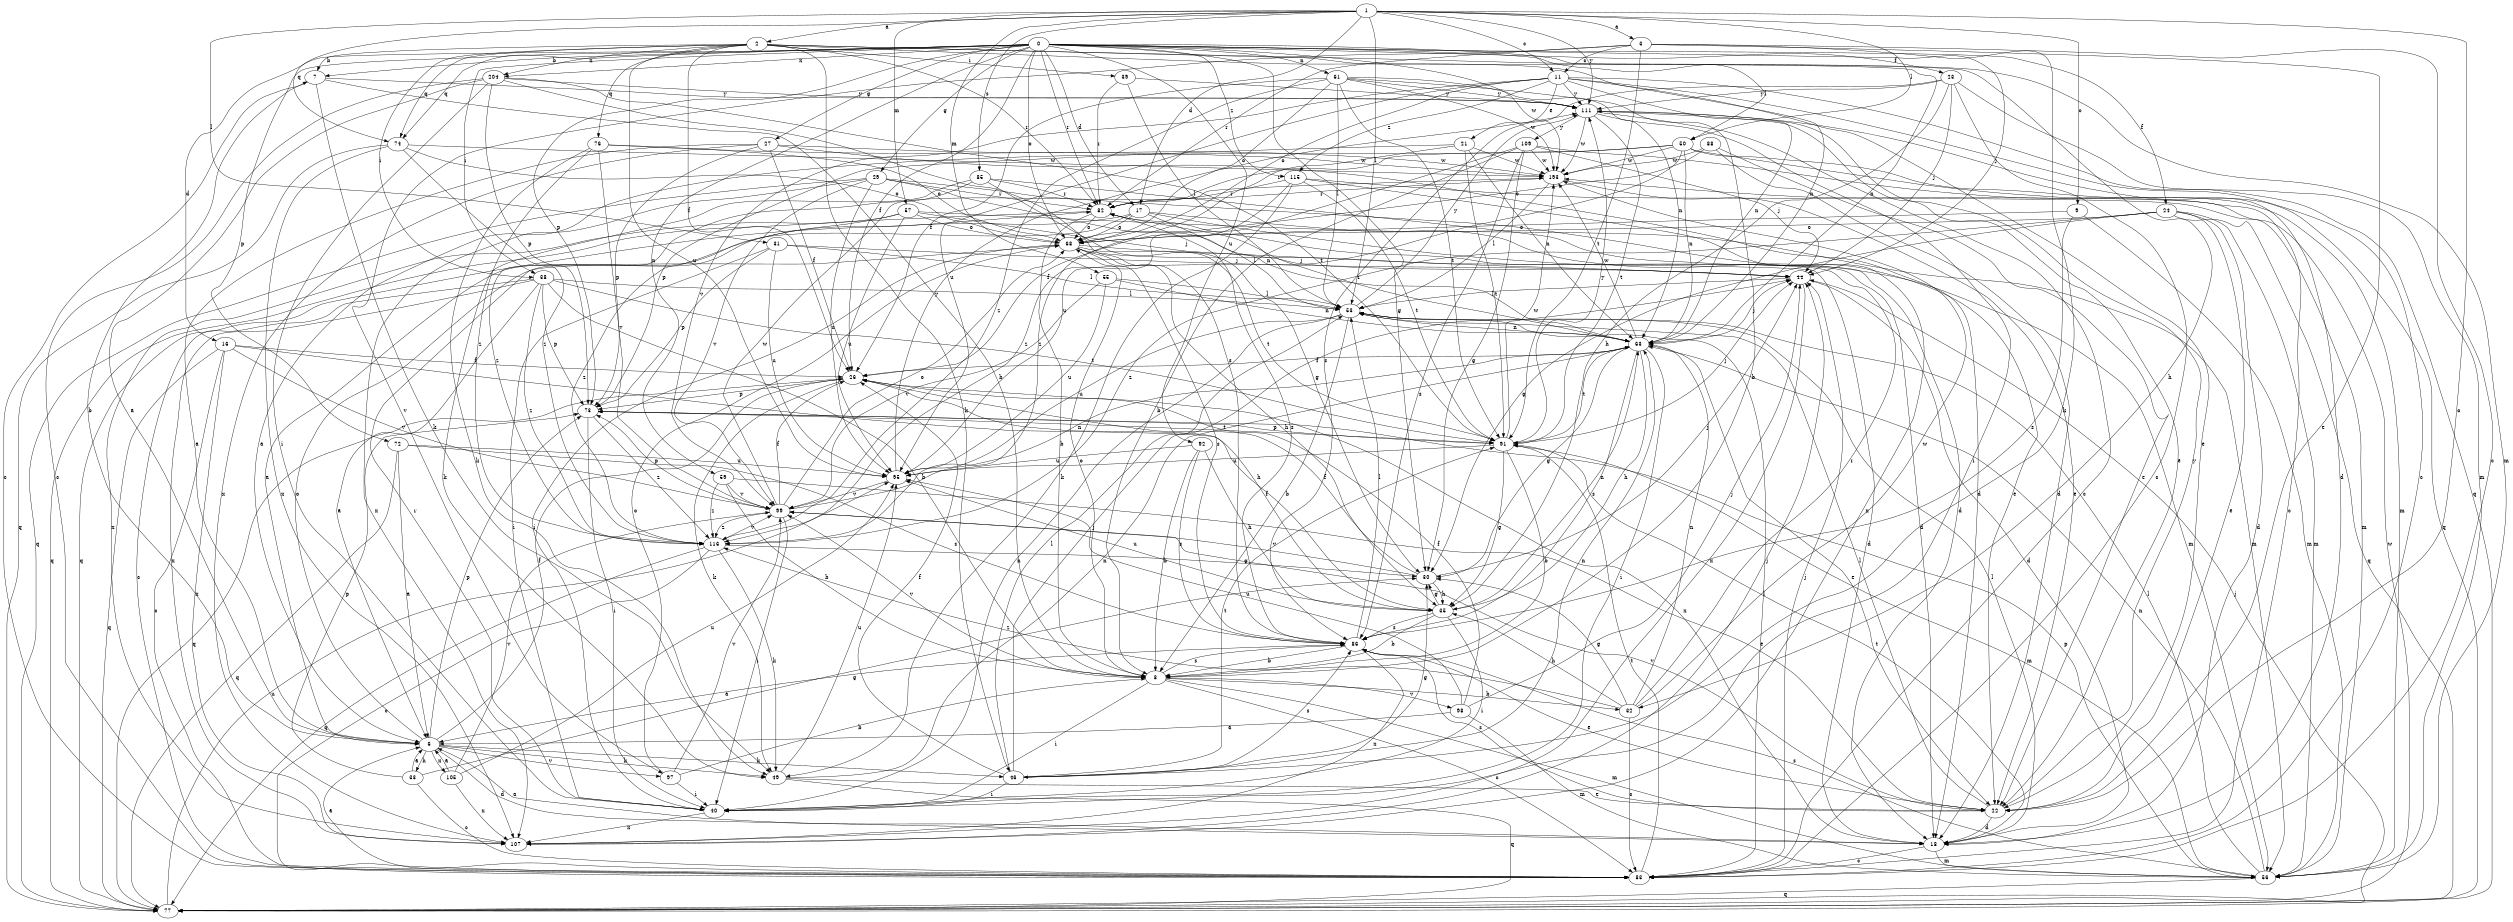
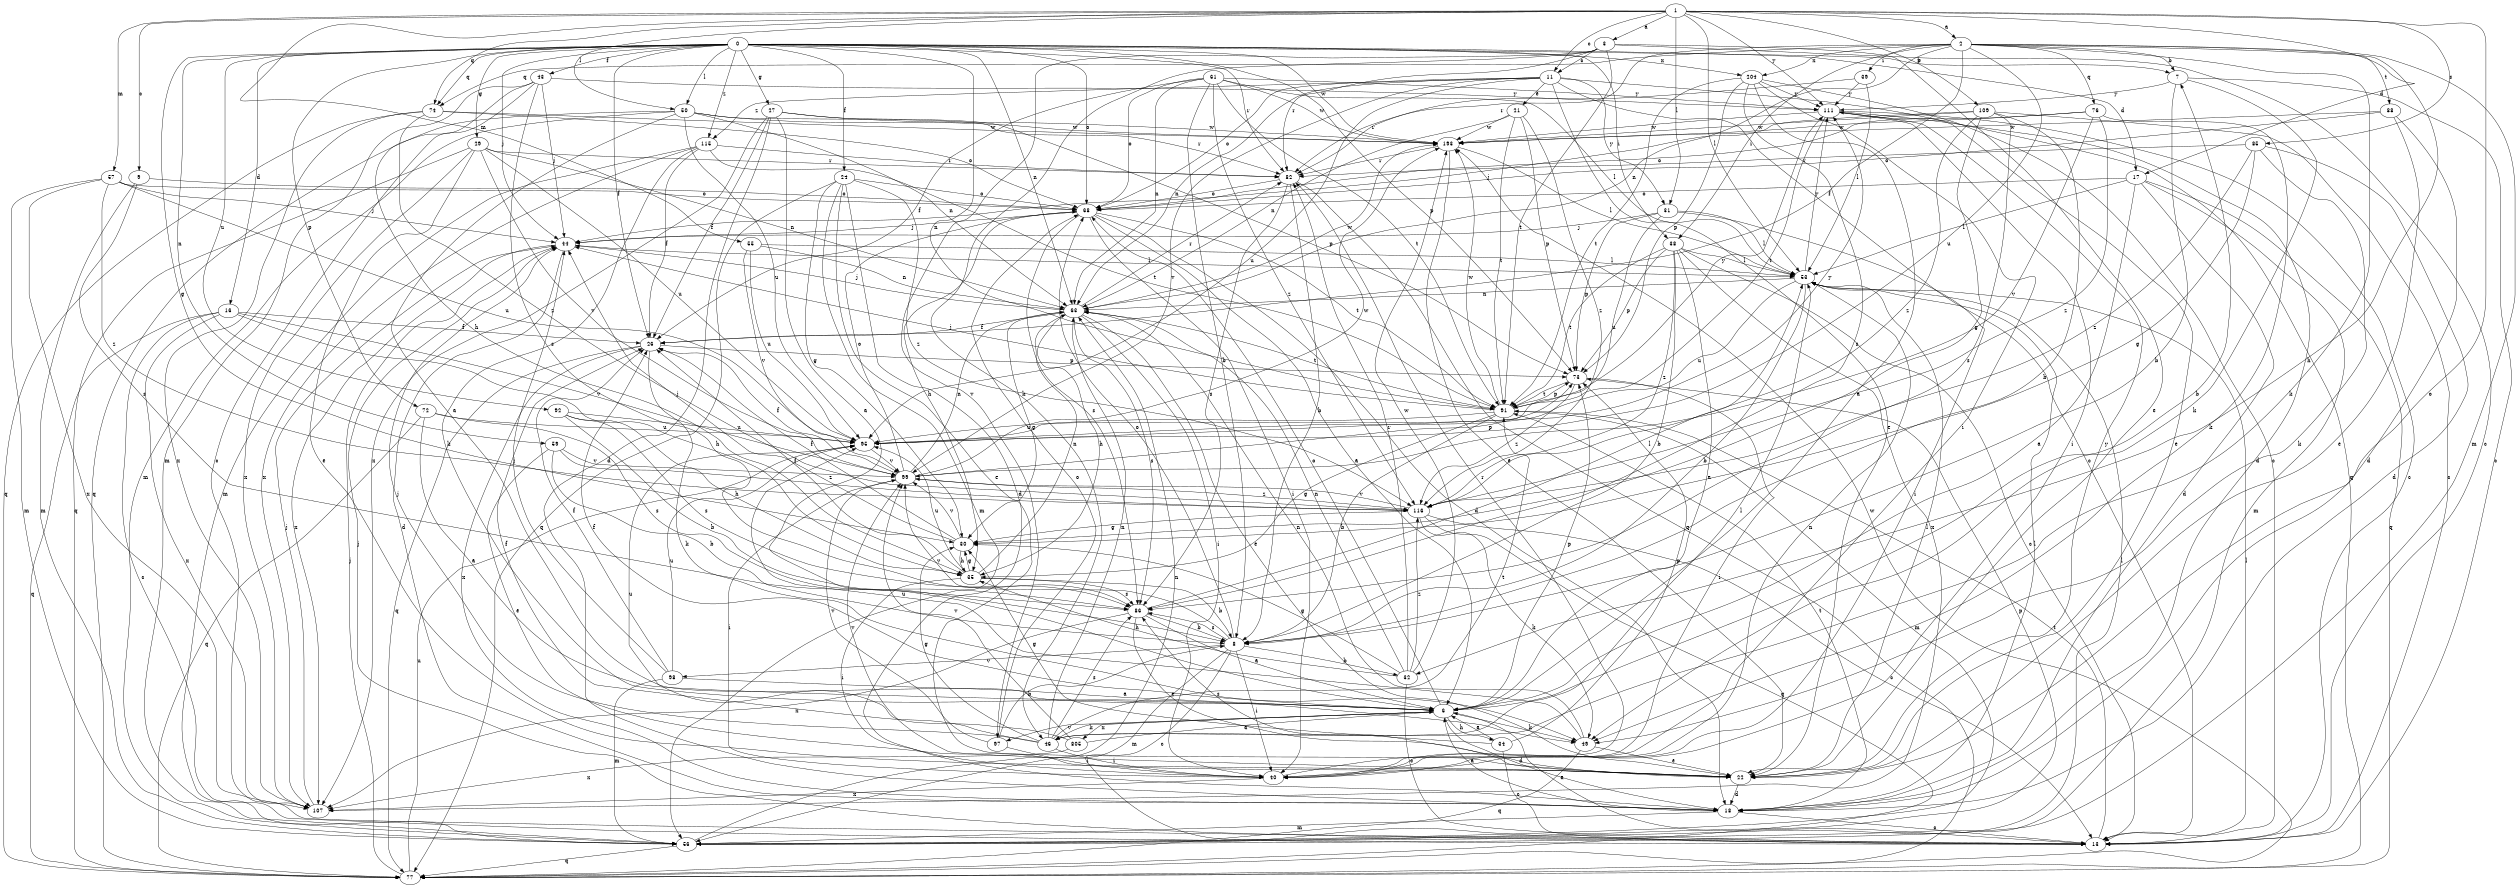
none -> (2194, 47)
(1188, 50) -> (995, 298)
(1951, 77) -> (541, 77)
(1571, 93) -> (1606, 142)
(1558, 127) -> (1838, 36)
none -> (1331, 431)
(1810, 769) -> none
(413, 778) -> (1502, 744)
(452, 778) -> (1076, 744)
(1639, 878) -> (2096, 844)
